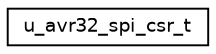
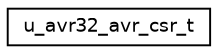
(108, 27) -> (109, 27)
